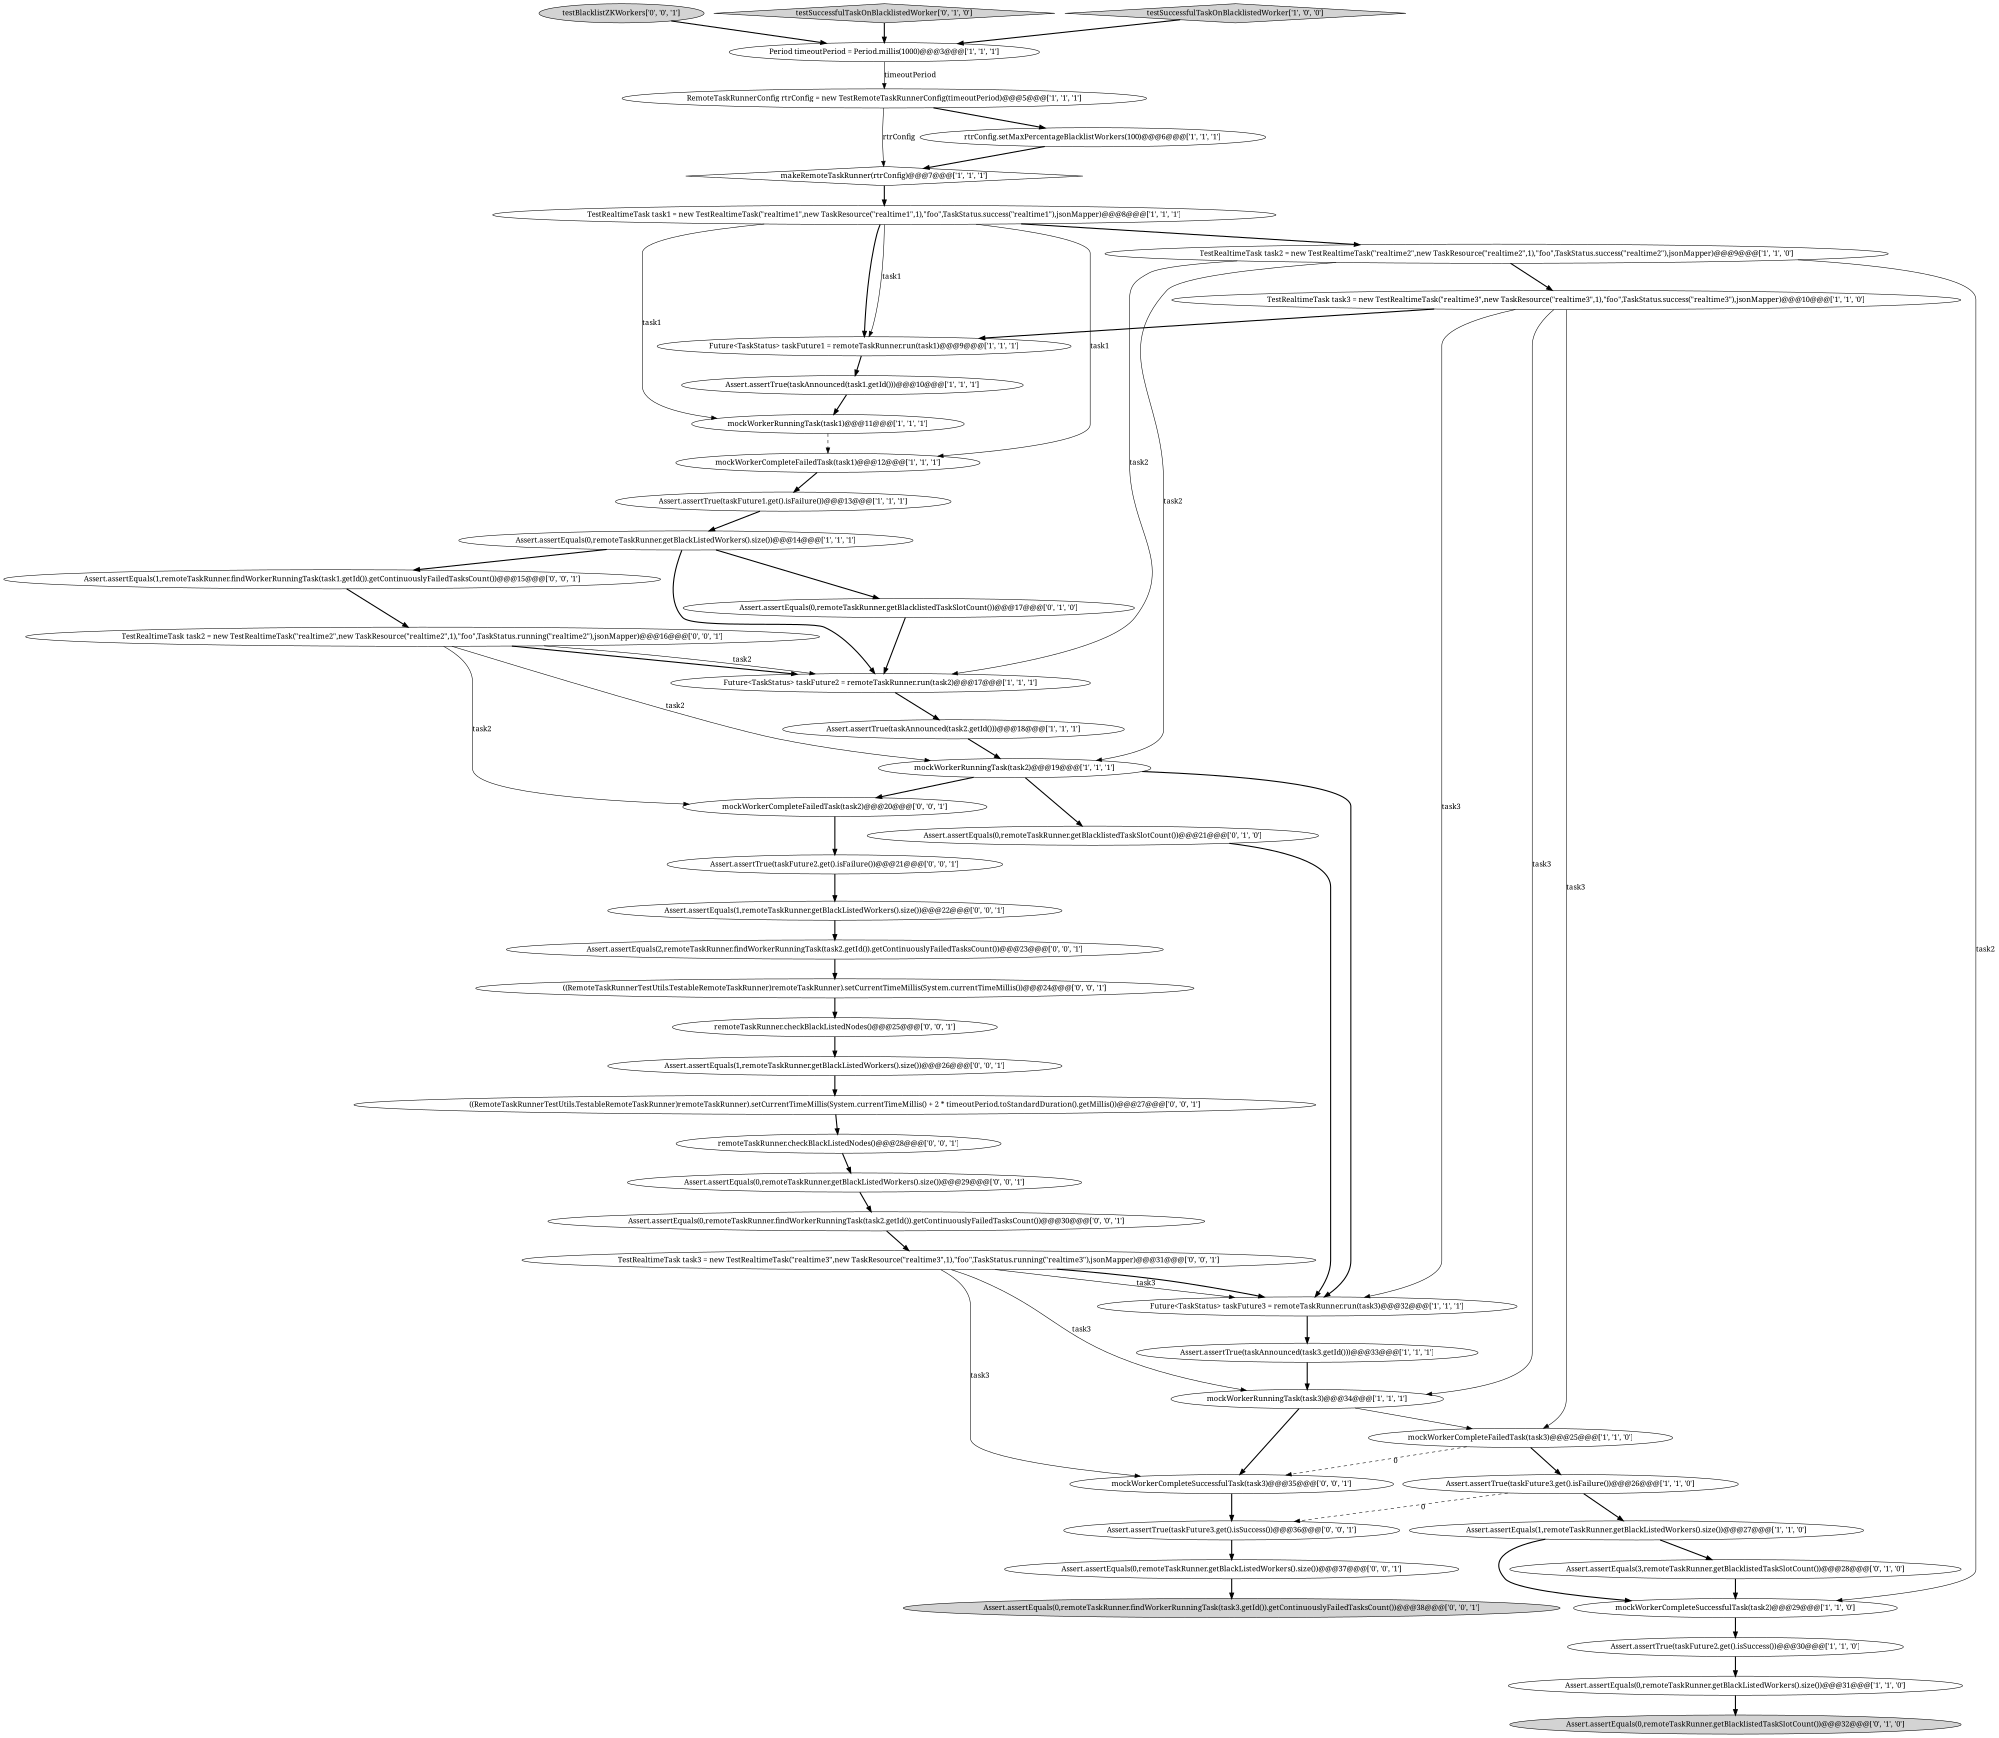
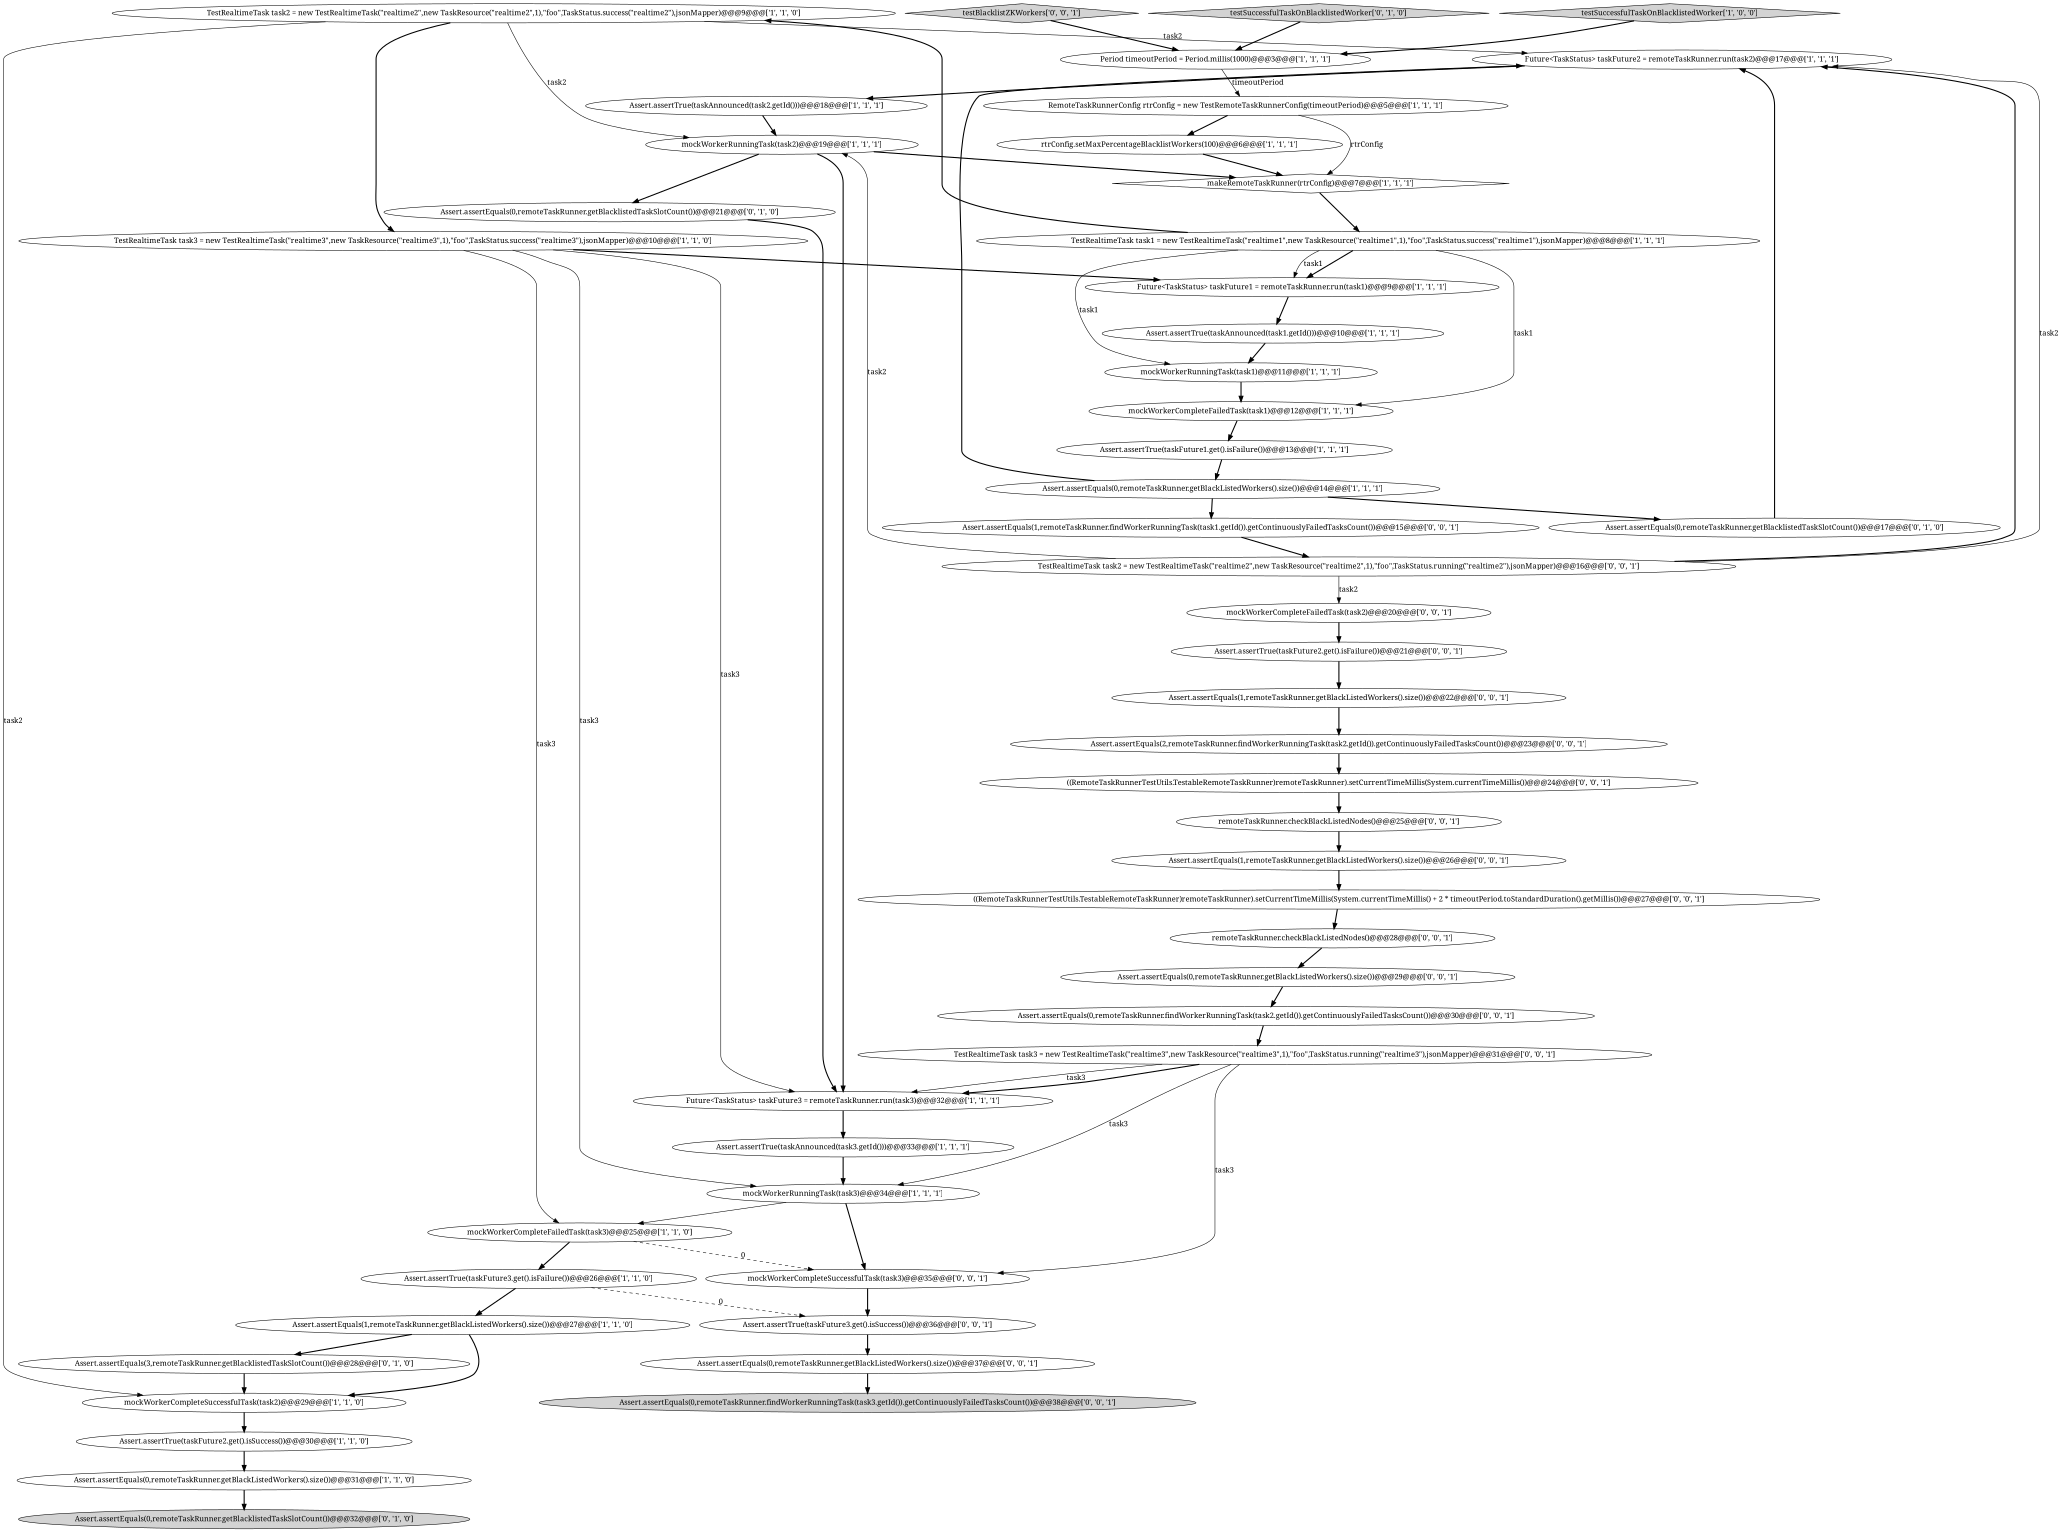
(622, 13) -> (1022, 13)
(828, 441) -> (1241, 389)
(928, 787) -> (1052, 164)
